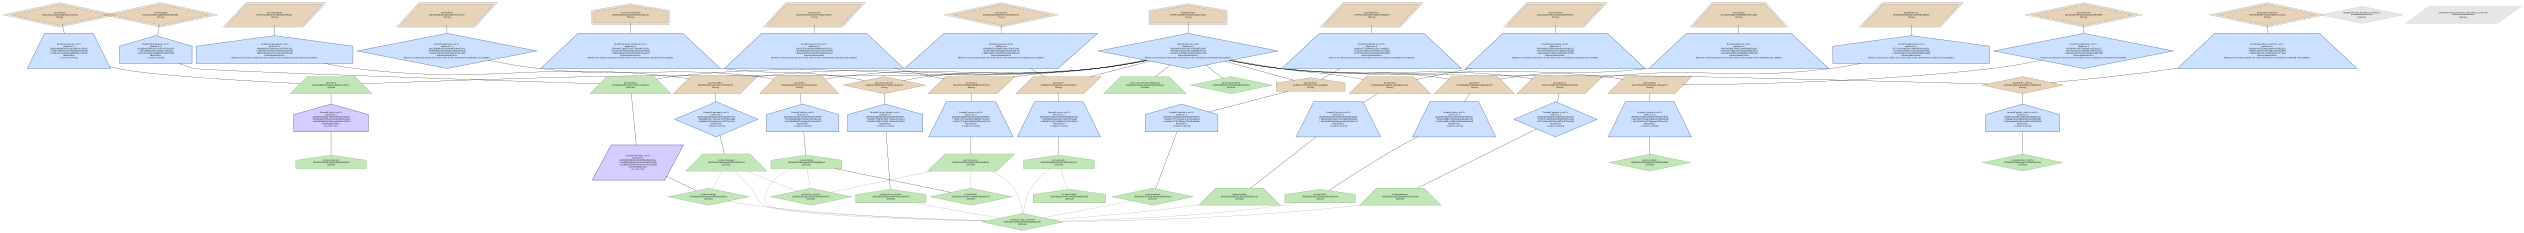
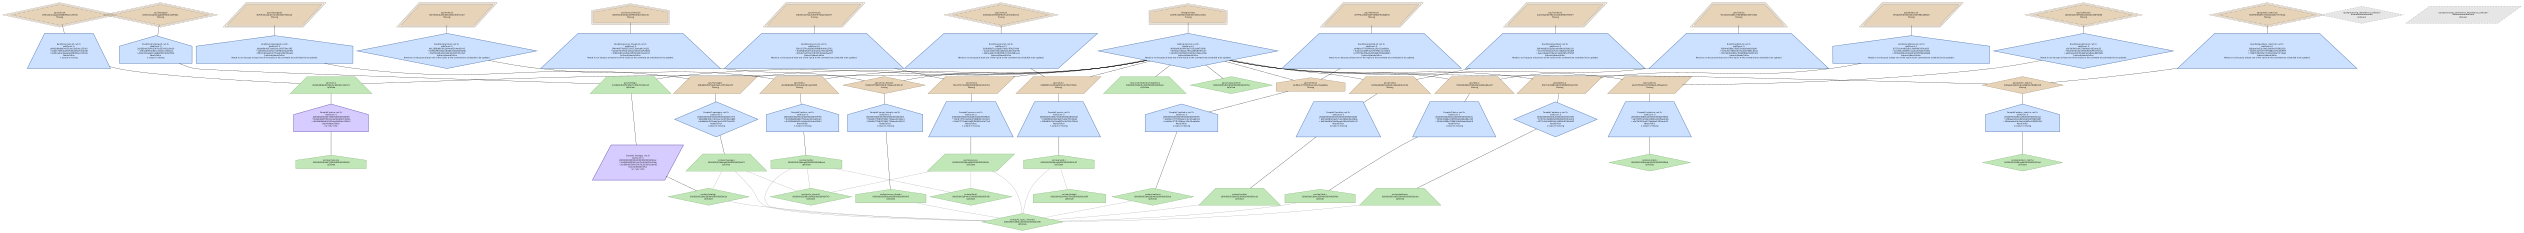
(896, 181) -> (896, 181)
